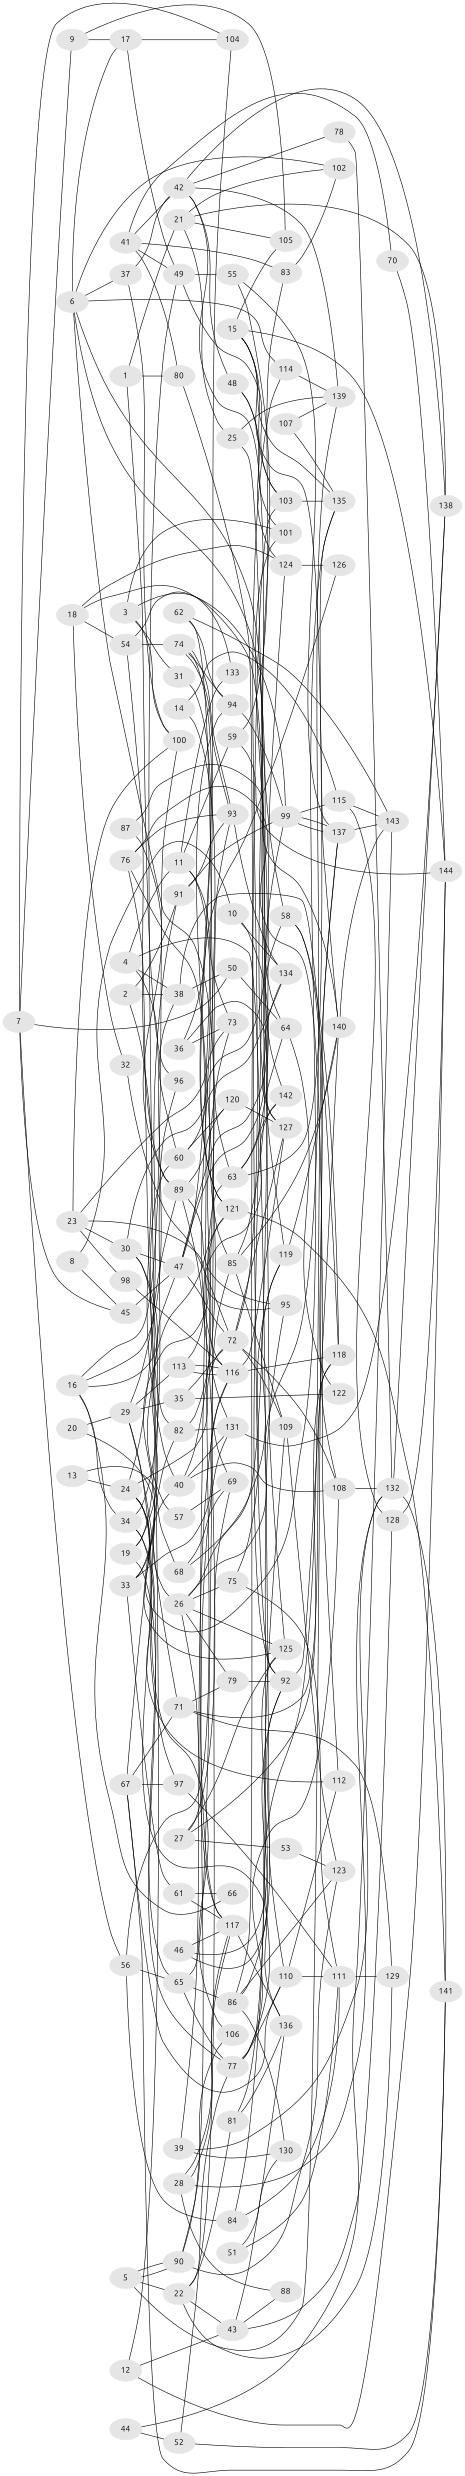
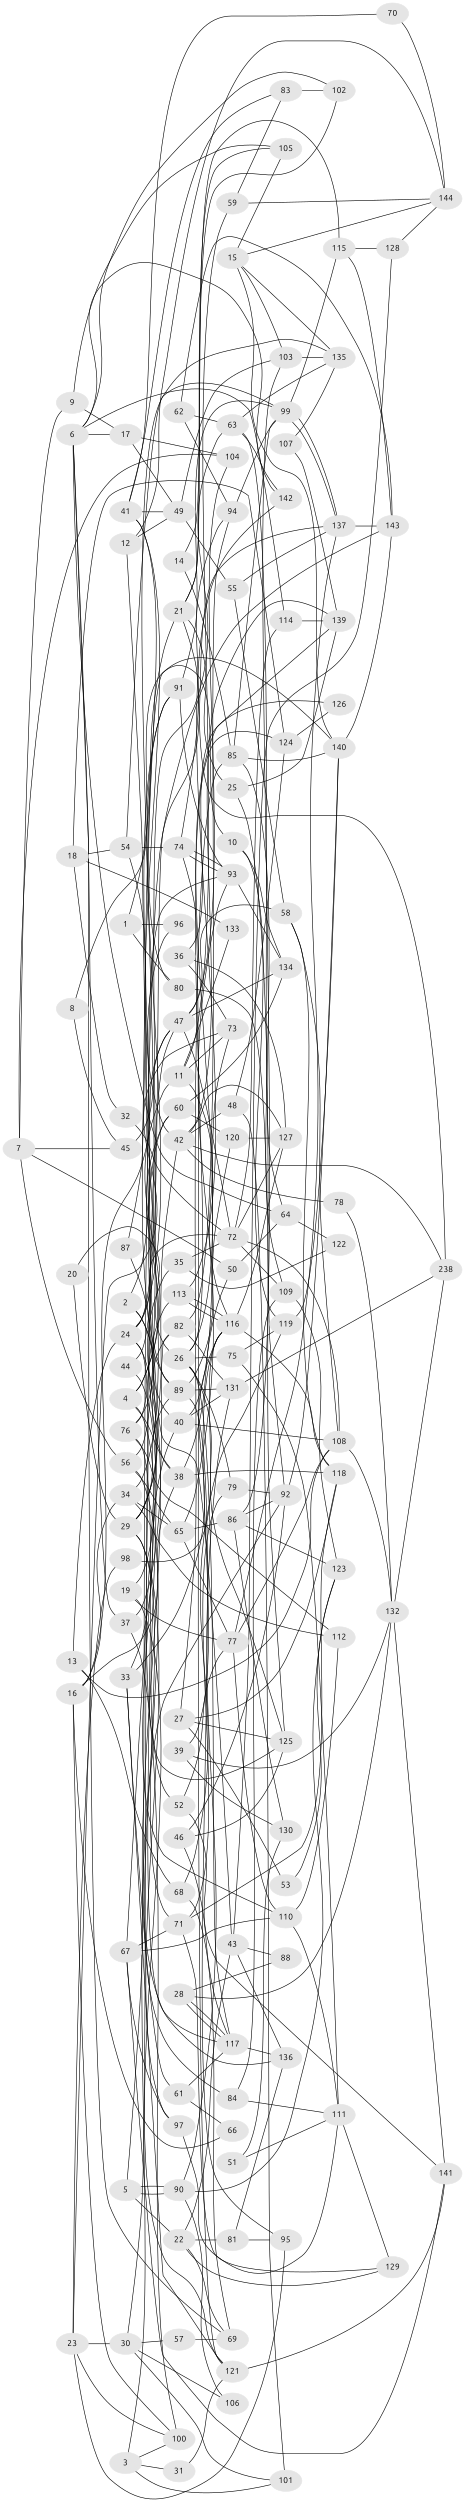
(446, 506) -> (446, 1270)
none -> (273, 1635)
